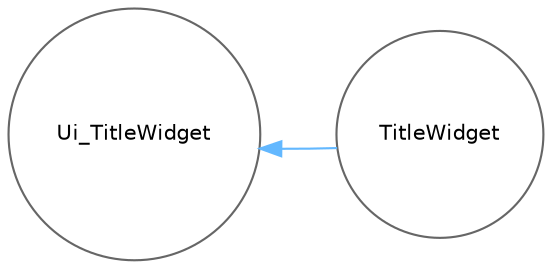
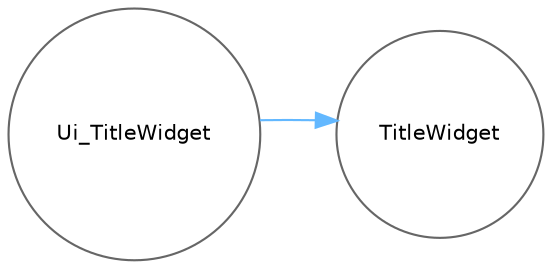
(309, 149) -> (288, 120)
